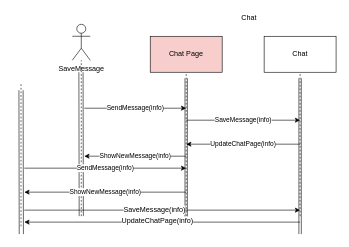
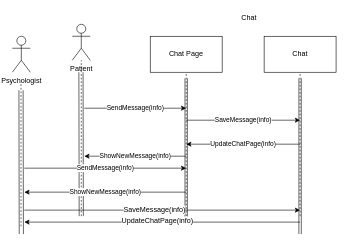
none -> (21, 54)
(186, 54) -> (186, 54)
(82, 69) -> (82, 69)
